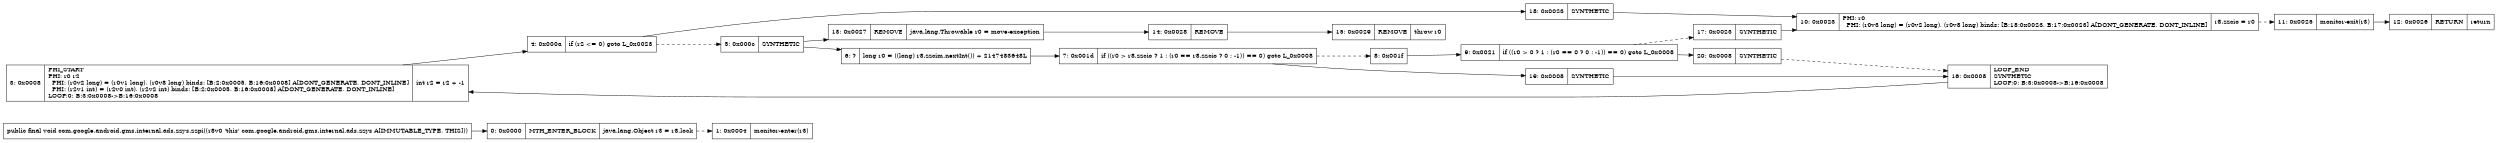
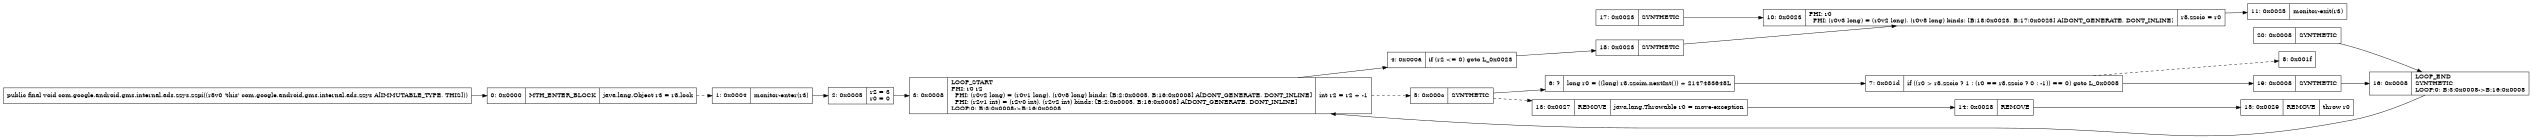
(2264, 22) -> (2234, 13)
(2442, 22) -> none
(814, 41) -> (1510, 99)
(686, 44) -> (1389, 96)
(1569, 53) -> none
(1862, 65) -> (2379, 55)
(66, 70) -> (972, 82)
none -> (861, 96)
